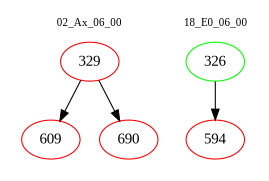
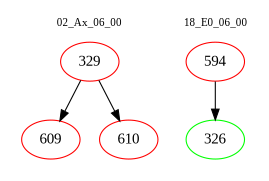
(215, 95) -> (215, 95)
(129, 140) -> (129, 140)
